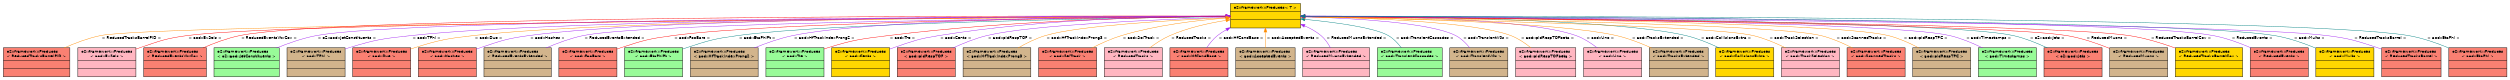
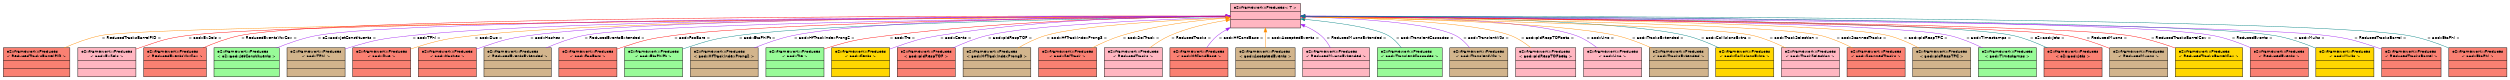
(1265, 16) -> (1265, 16)
